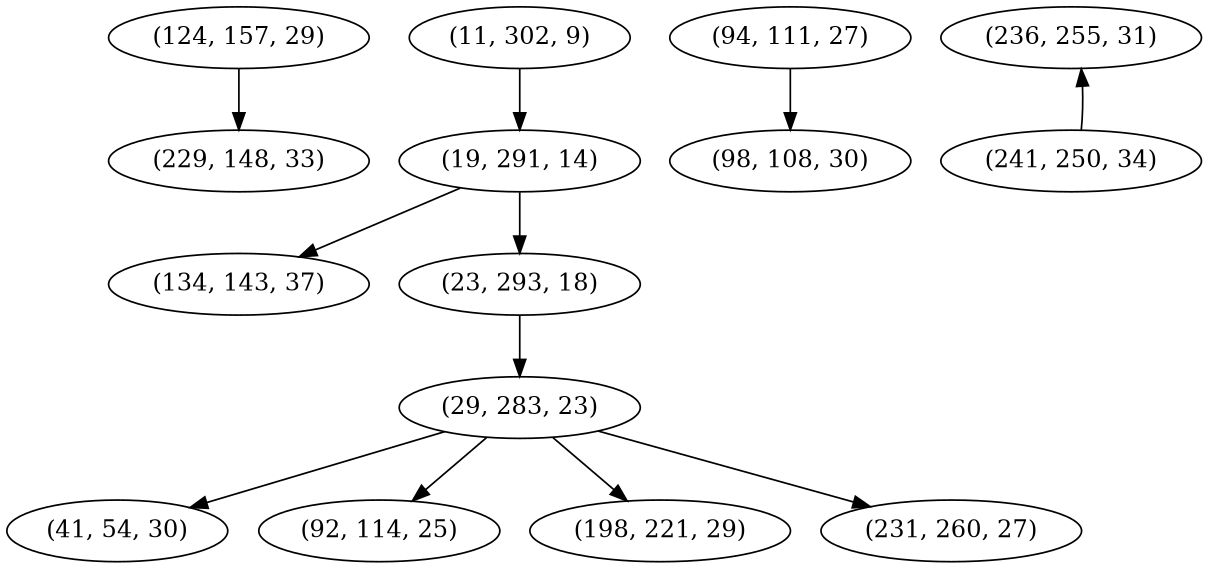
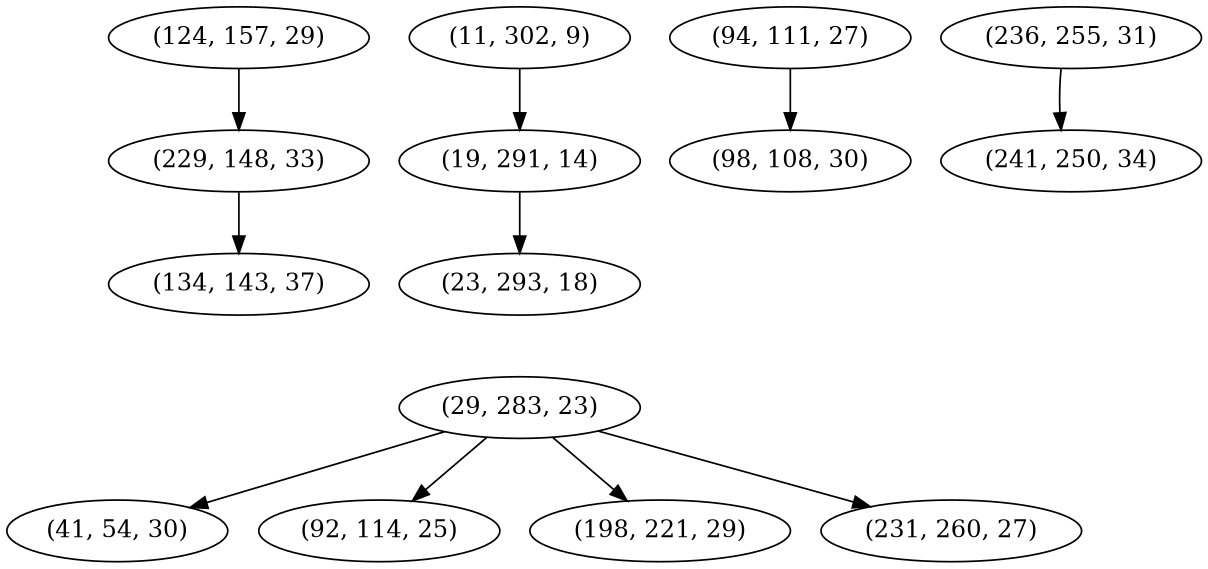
(1083, 108) -> (1060, 91)
(388, 219) -> (239, 214)
(520, 338) -> none
